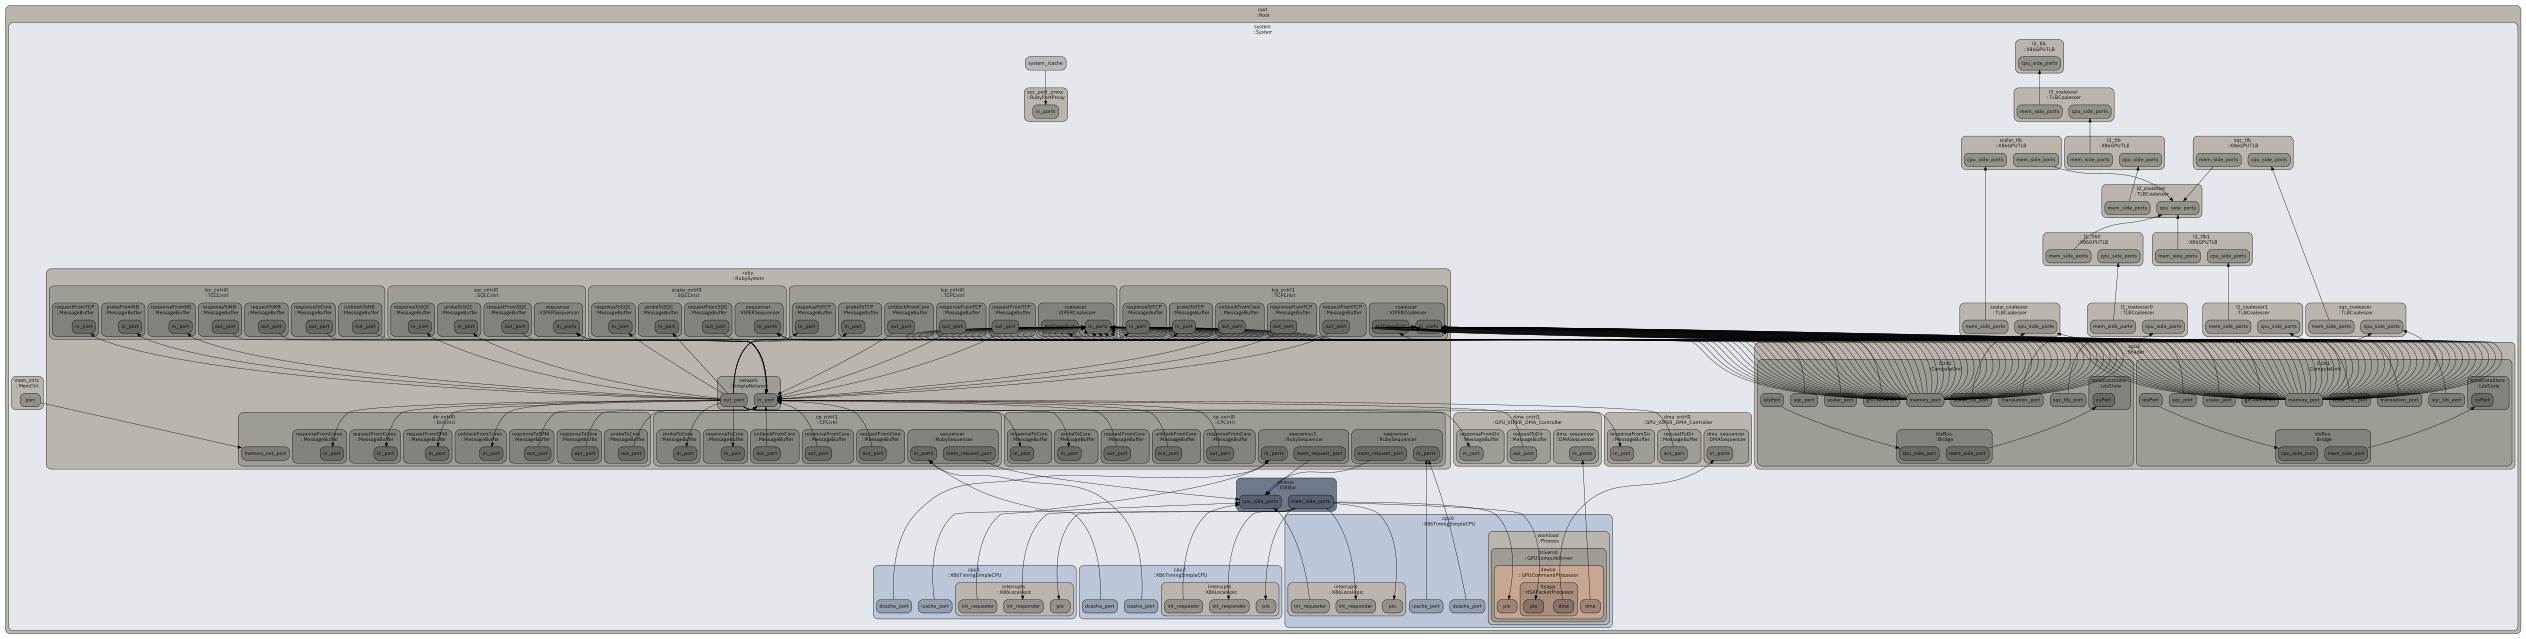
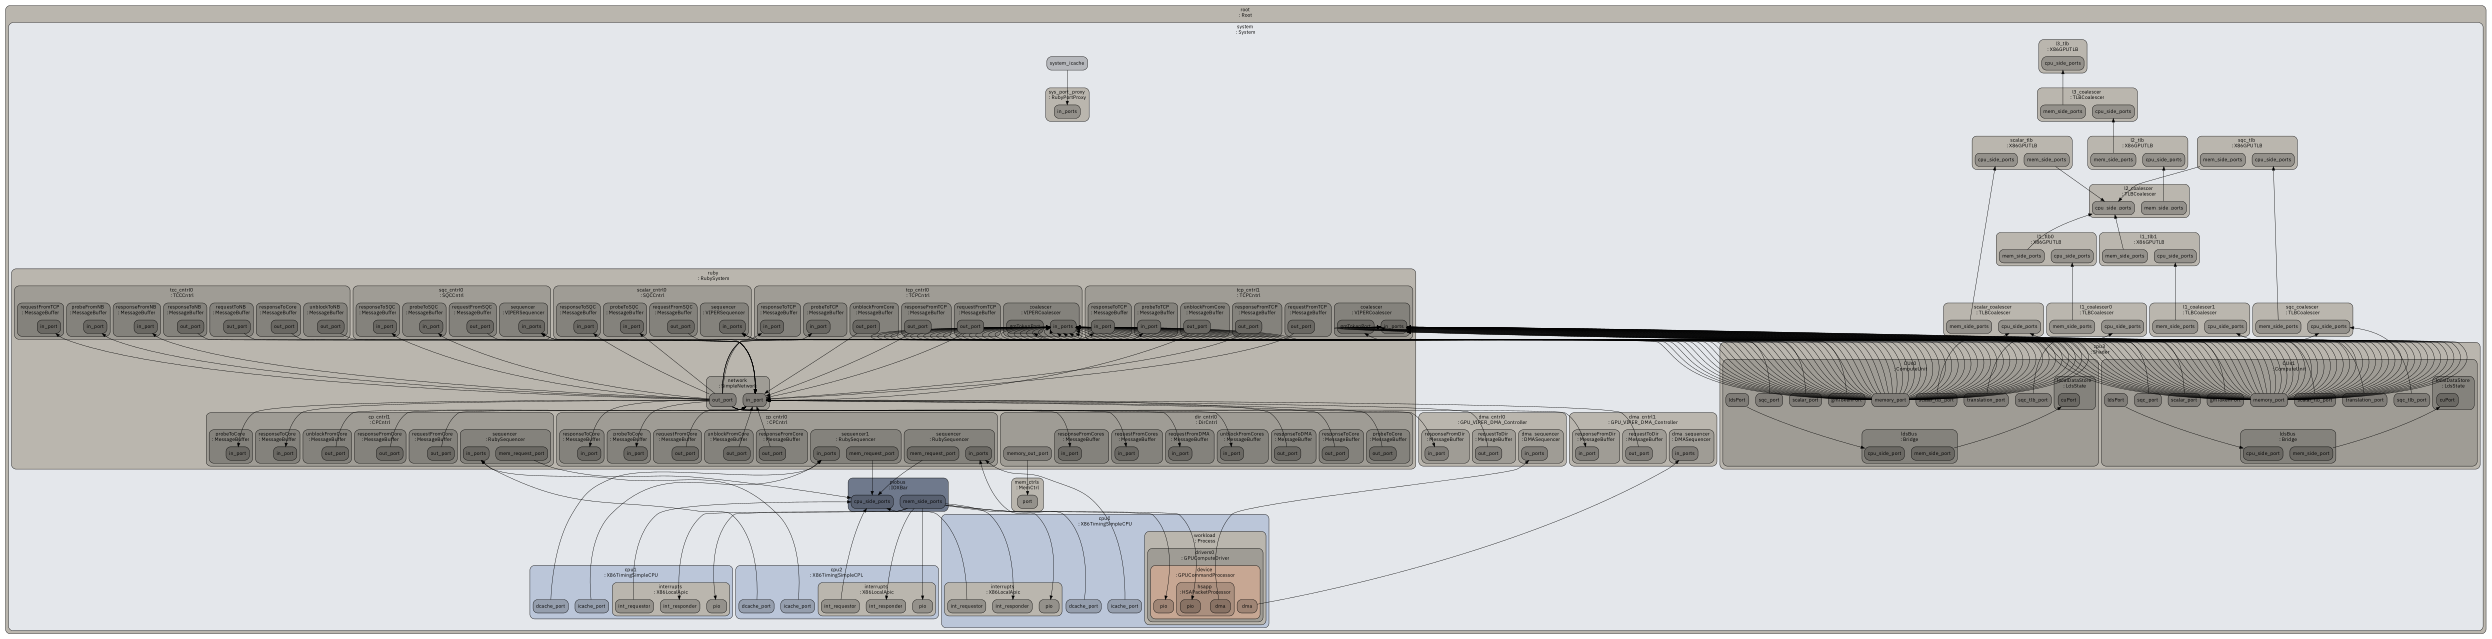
(139, 425) -> (1028, 472)
